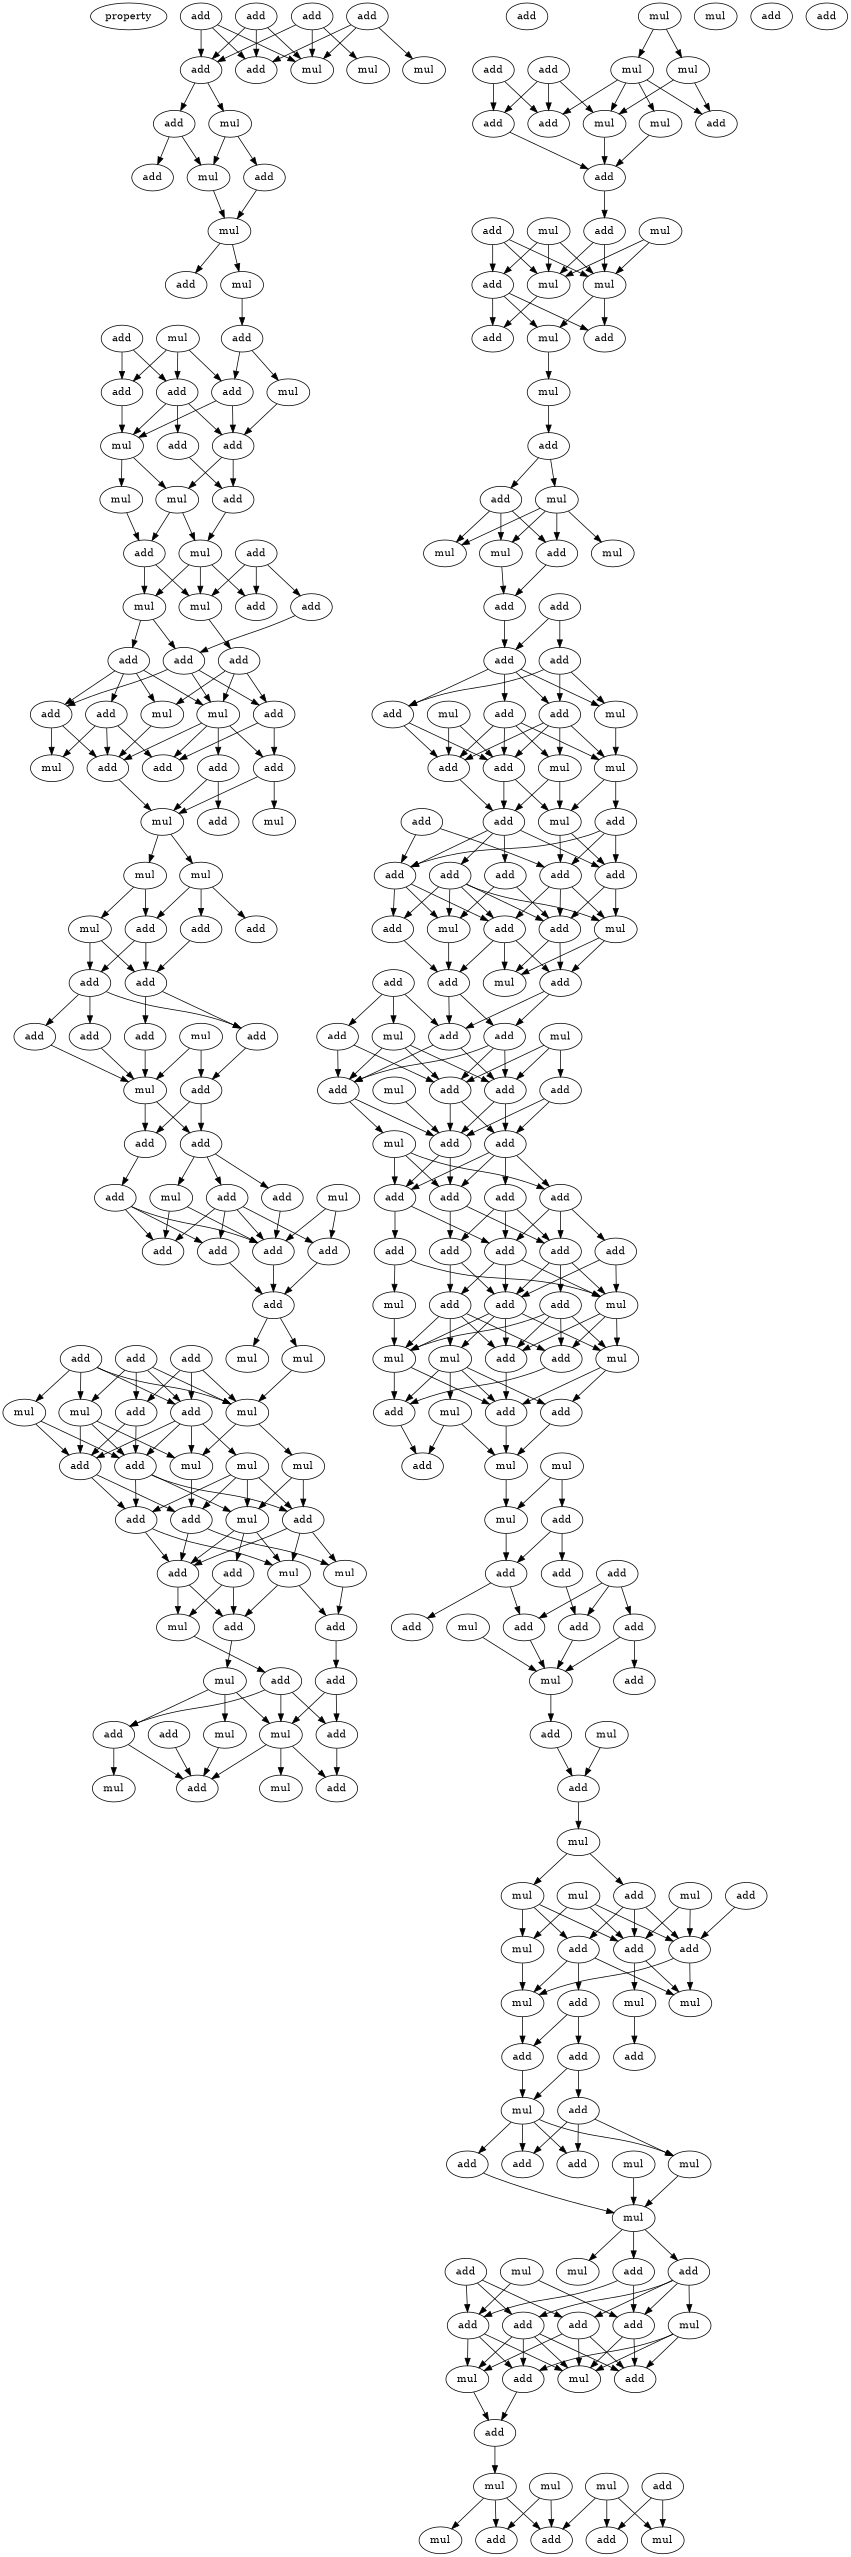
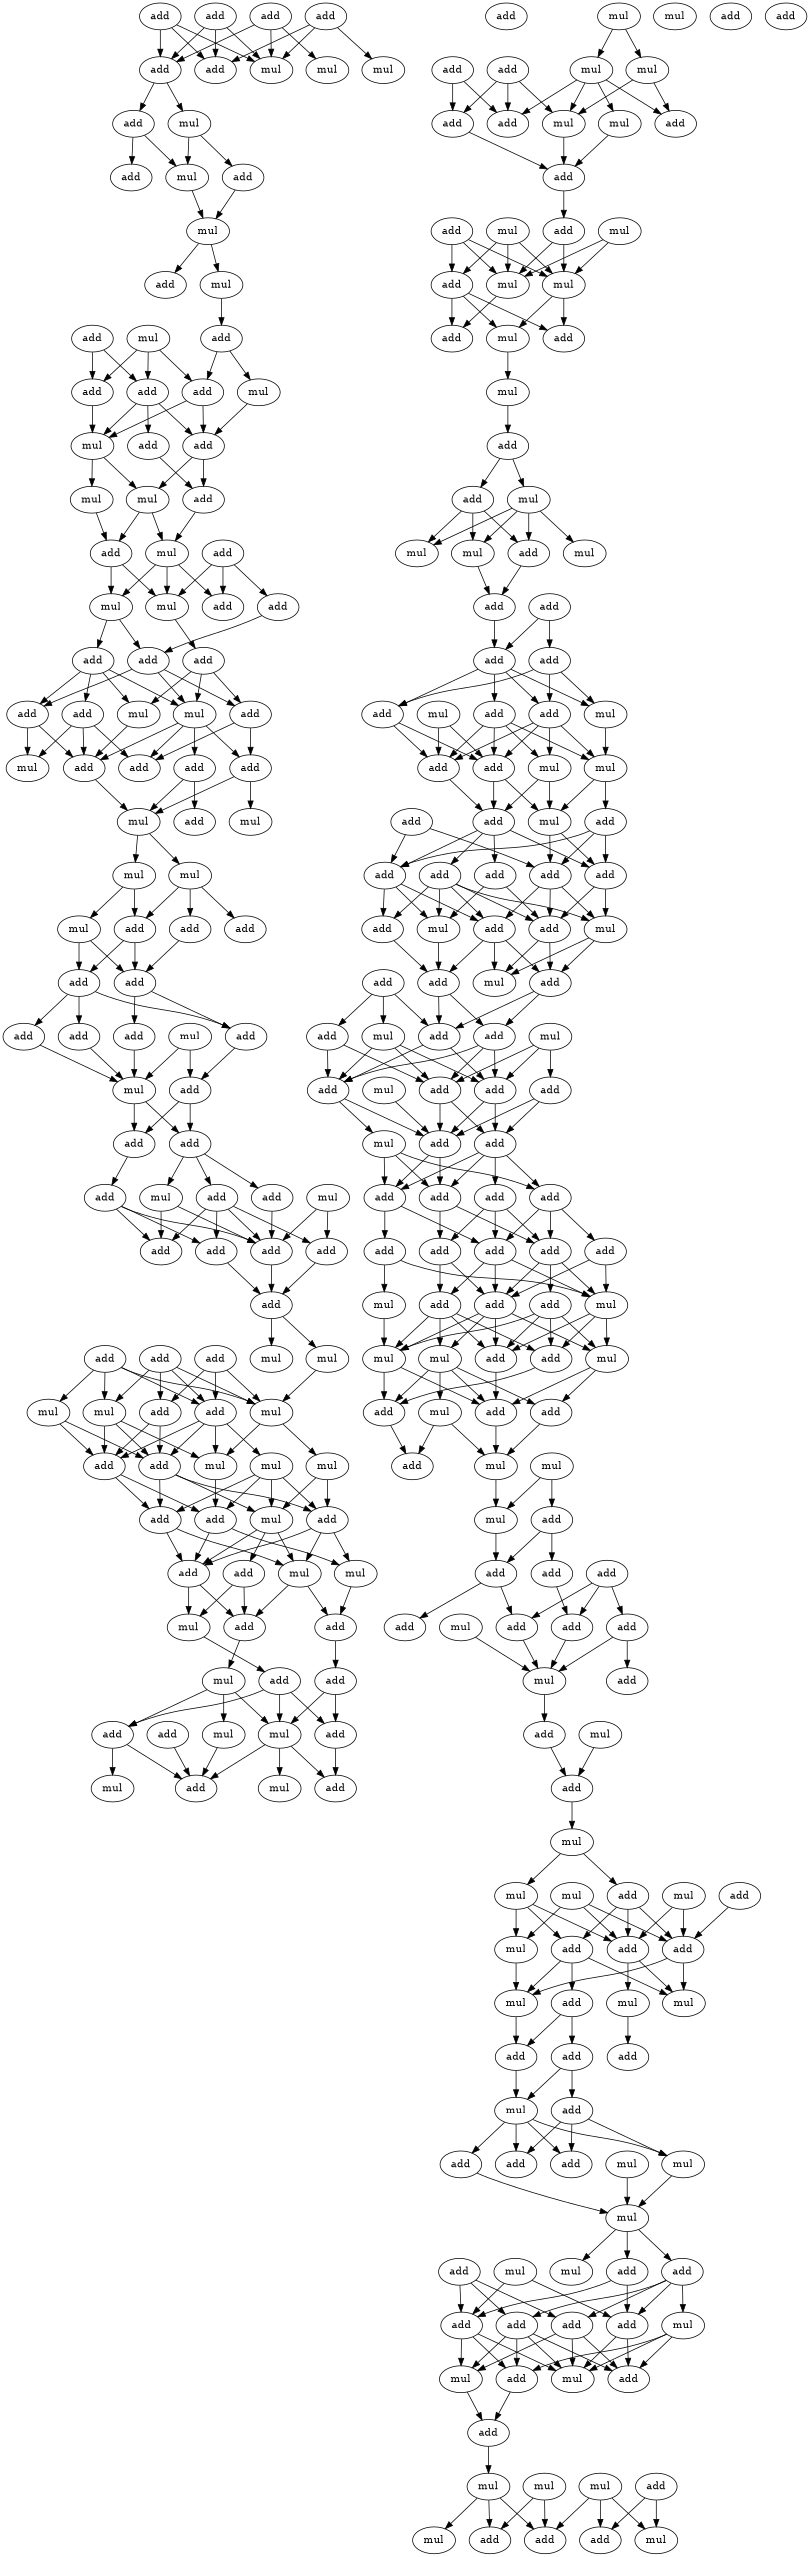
(129, 16) -> none
